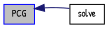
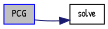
(57, 8) -> (47, 21)
